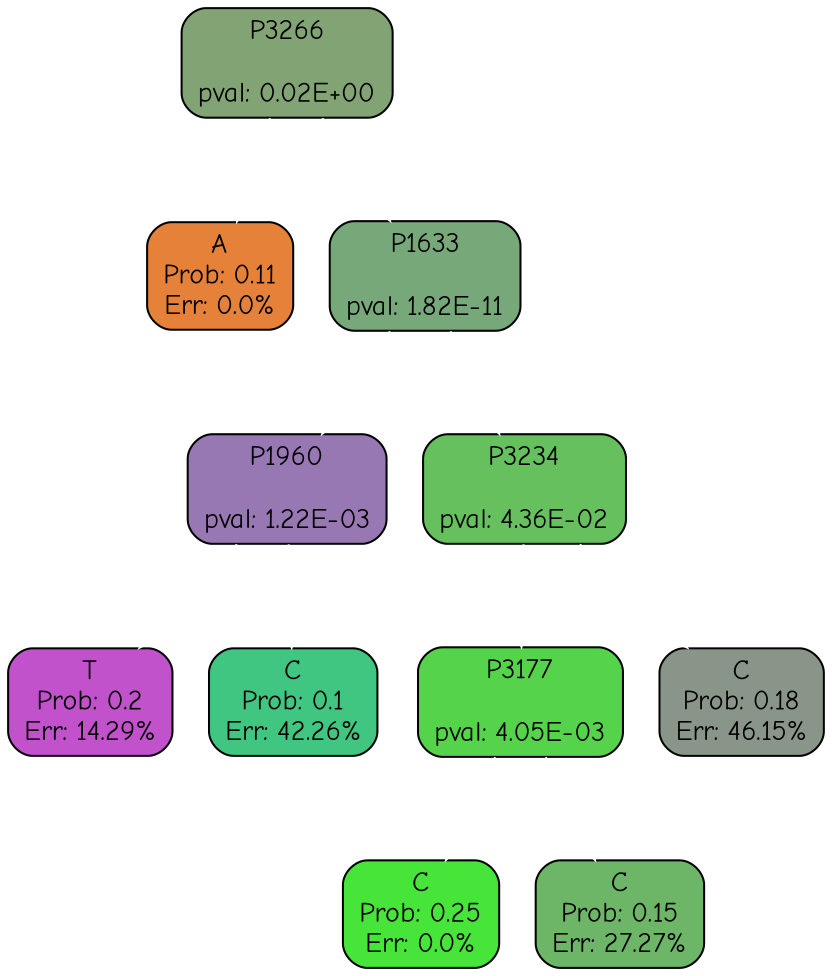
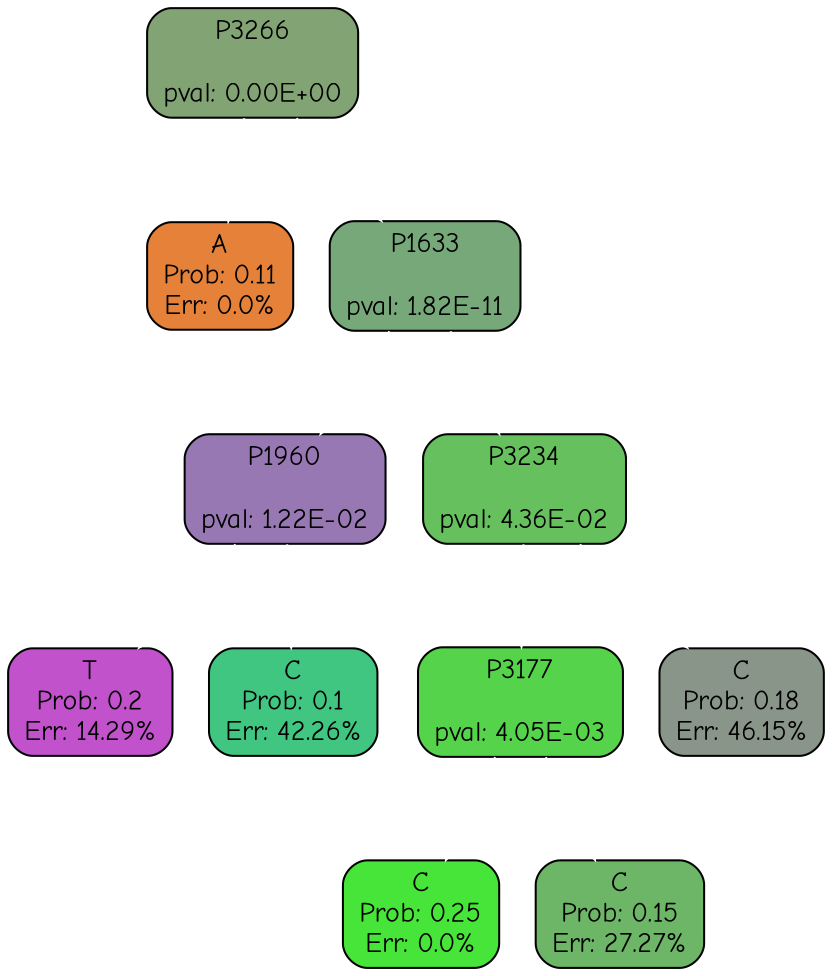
(287, 63) -> (253, 63)
(287, 489) -> (285, 489)
